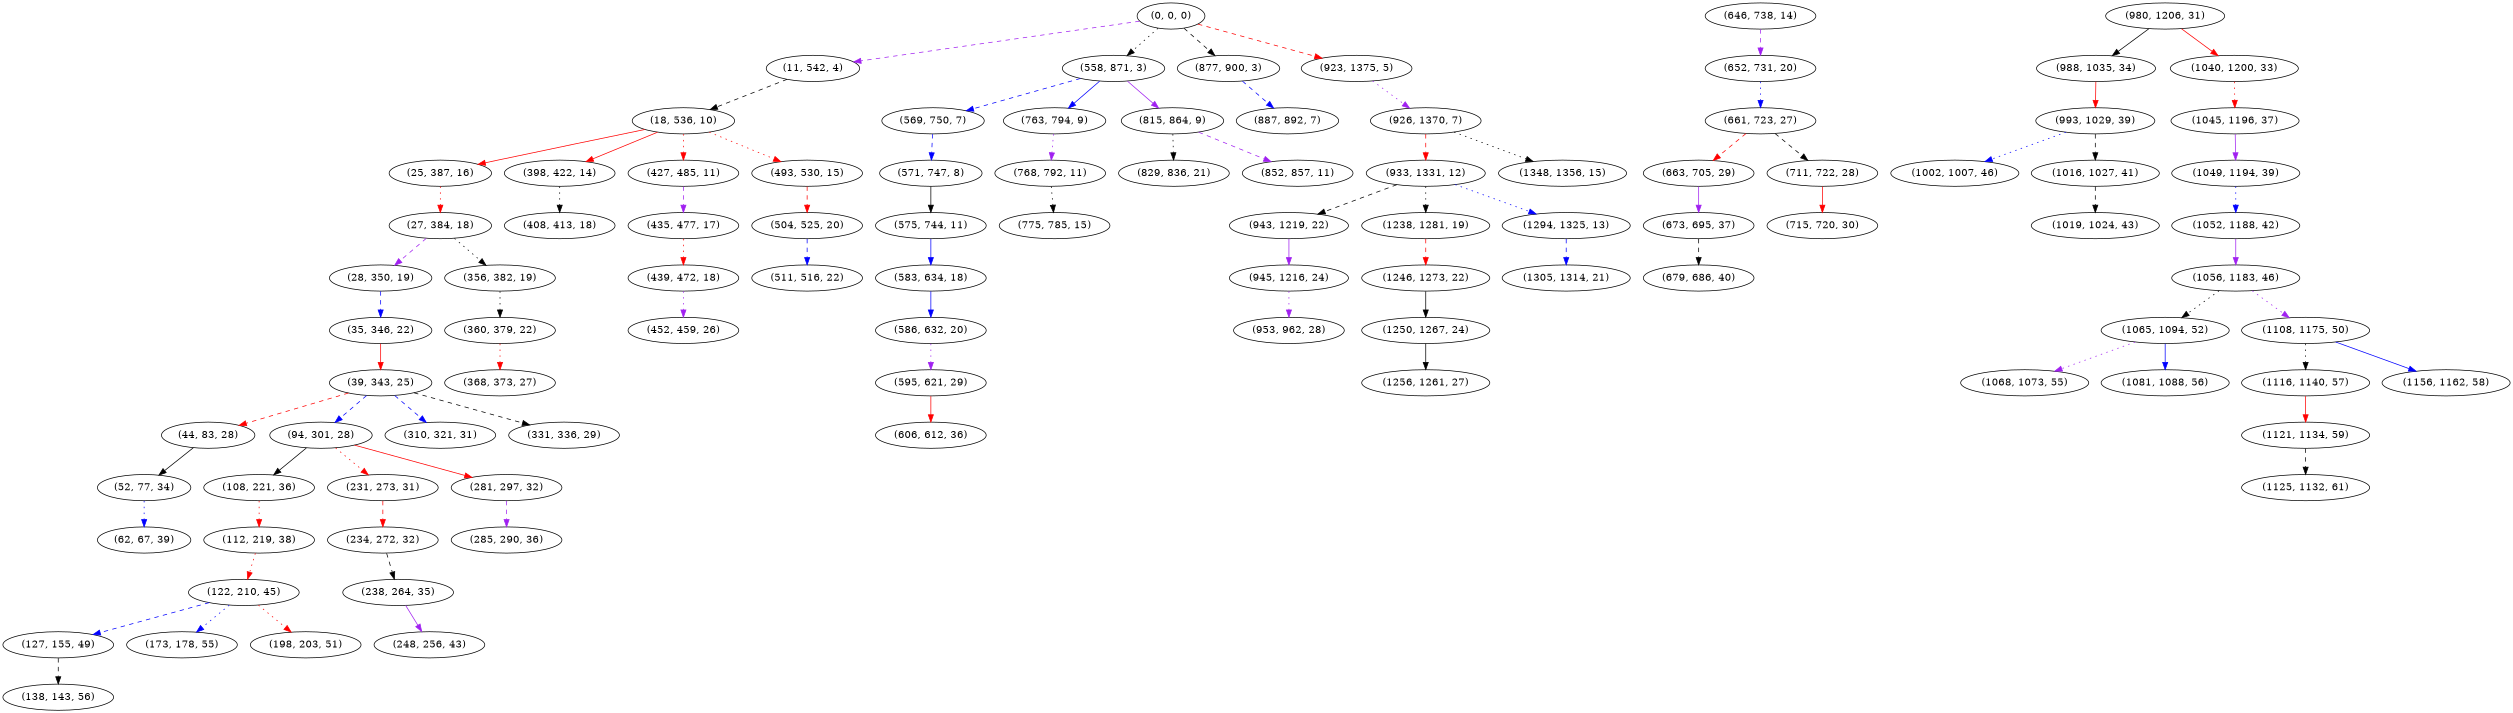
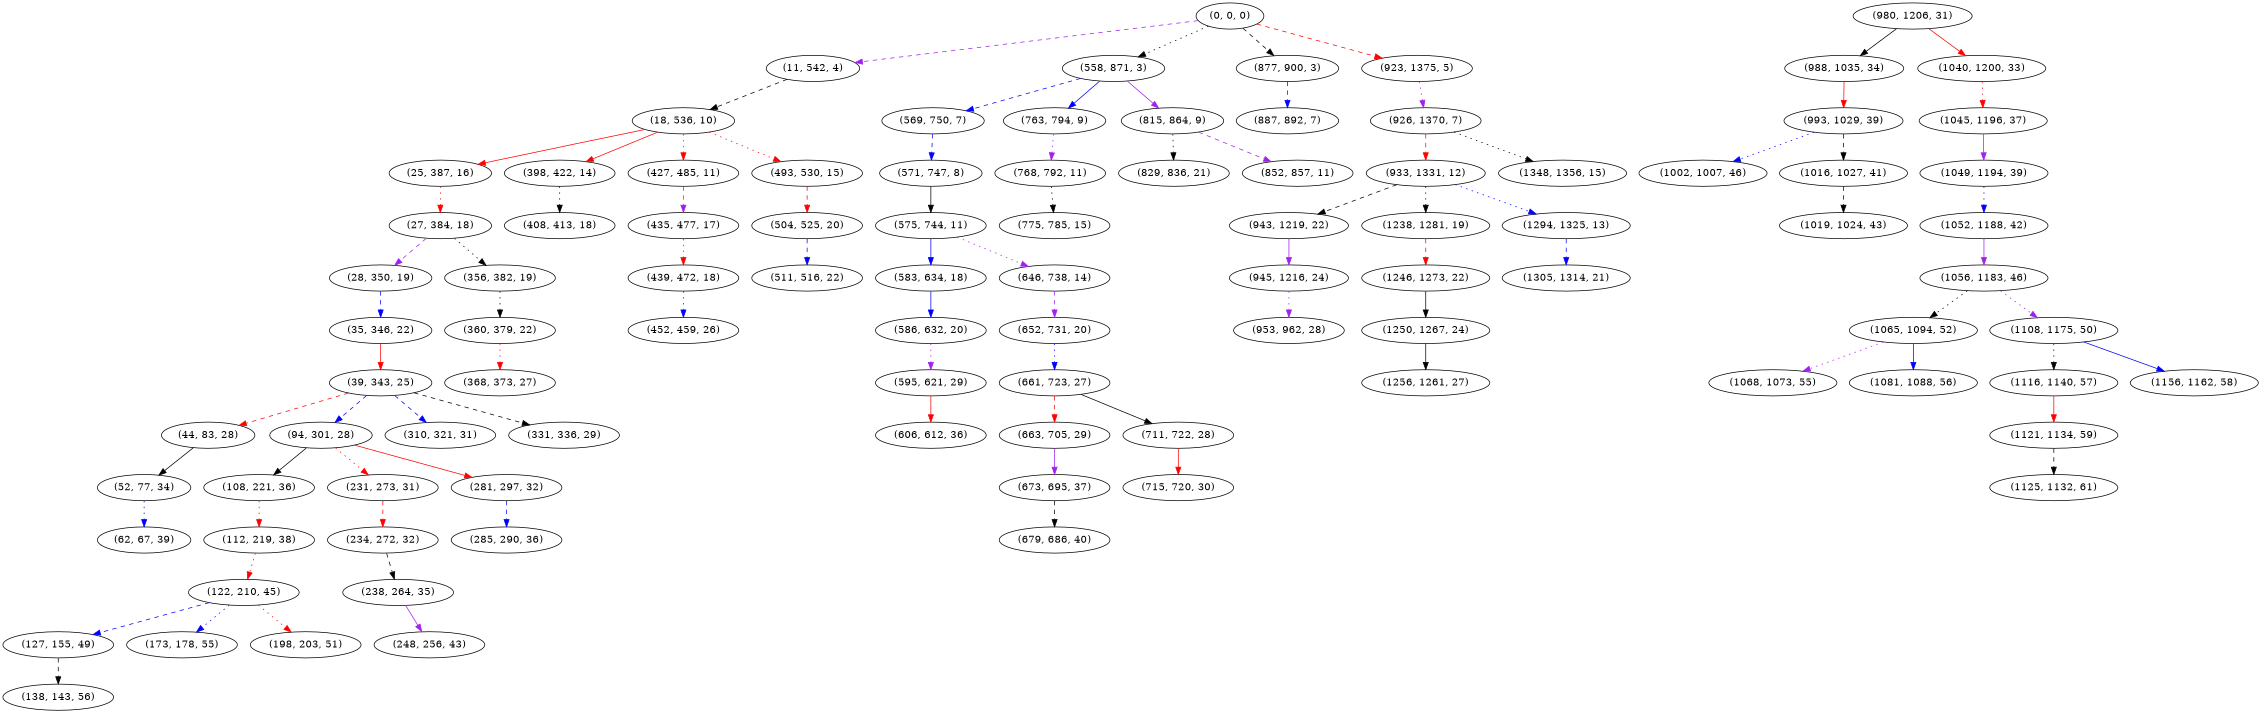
(1789, 145) -> (1113, 408)
none -> (989, 250)
(683, 301) -> (683, 301)
(507, 510) -> (507, 510)
